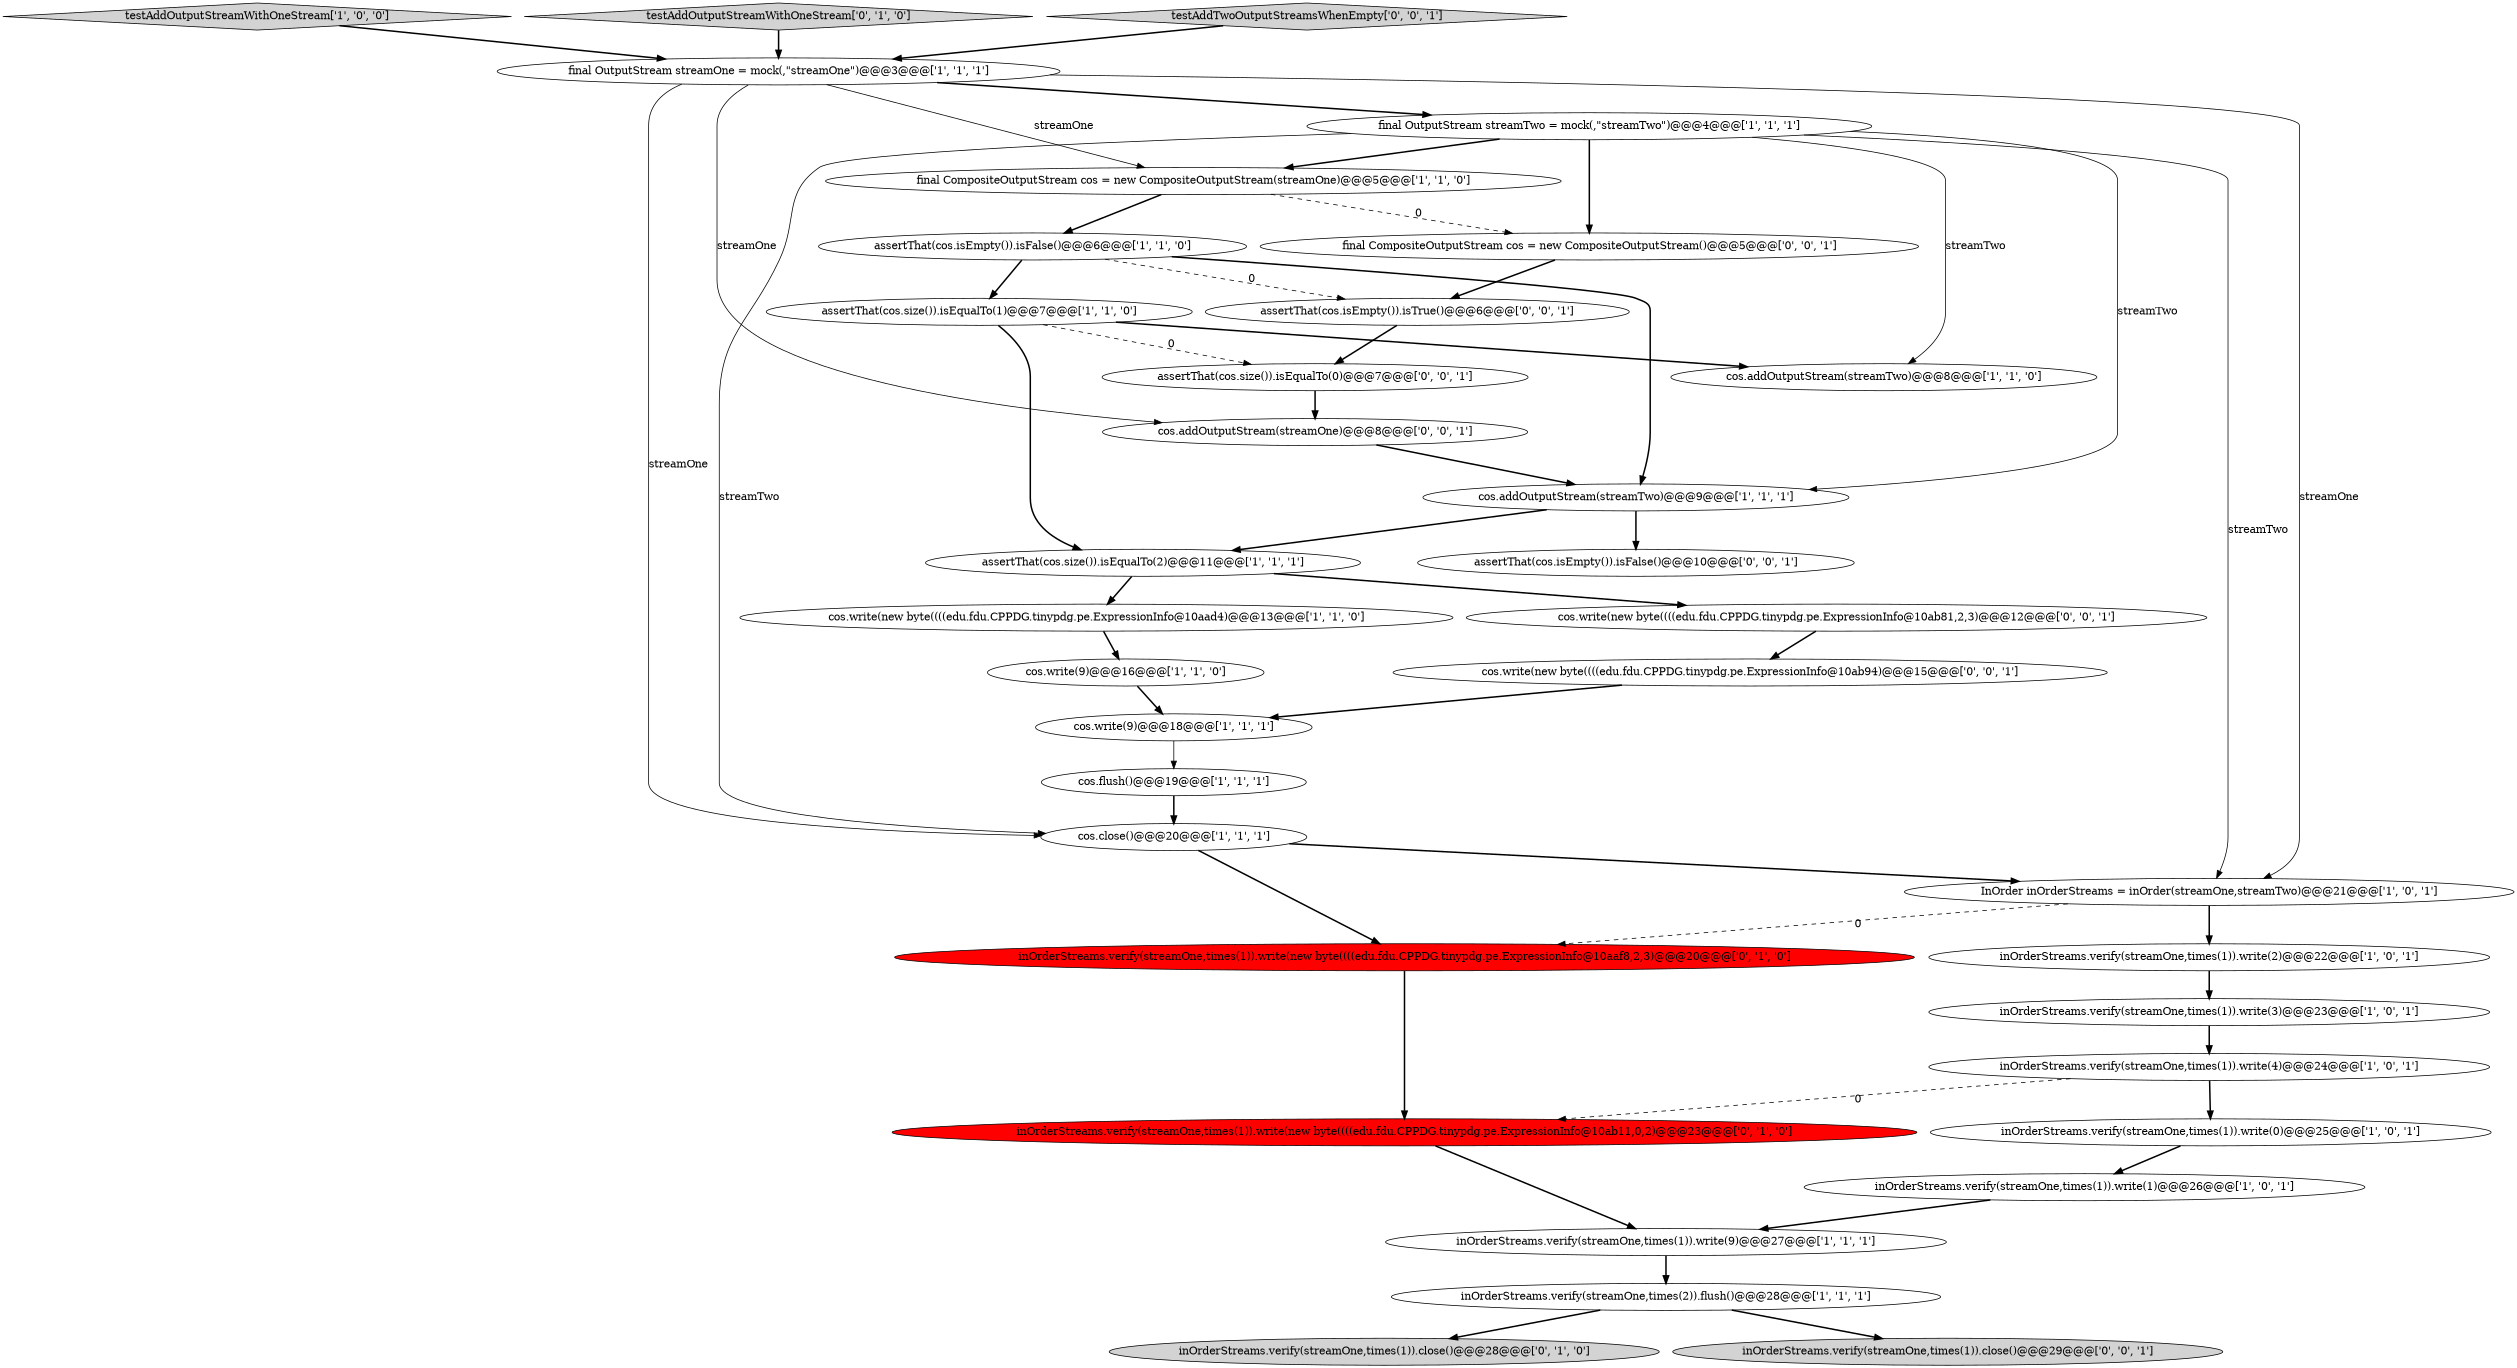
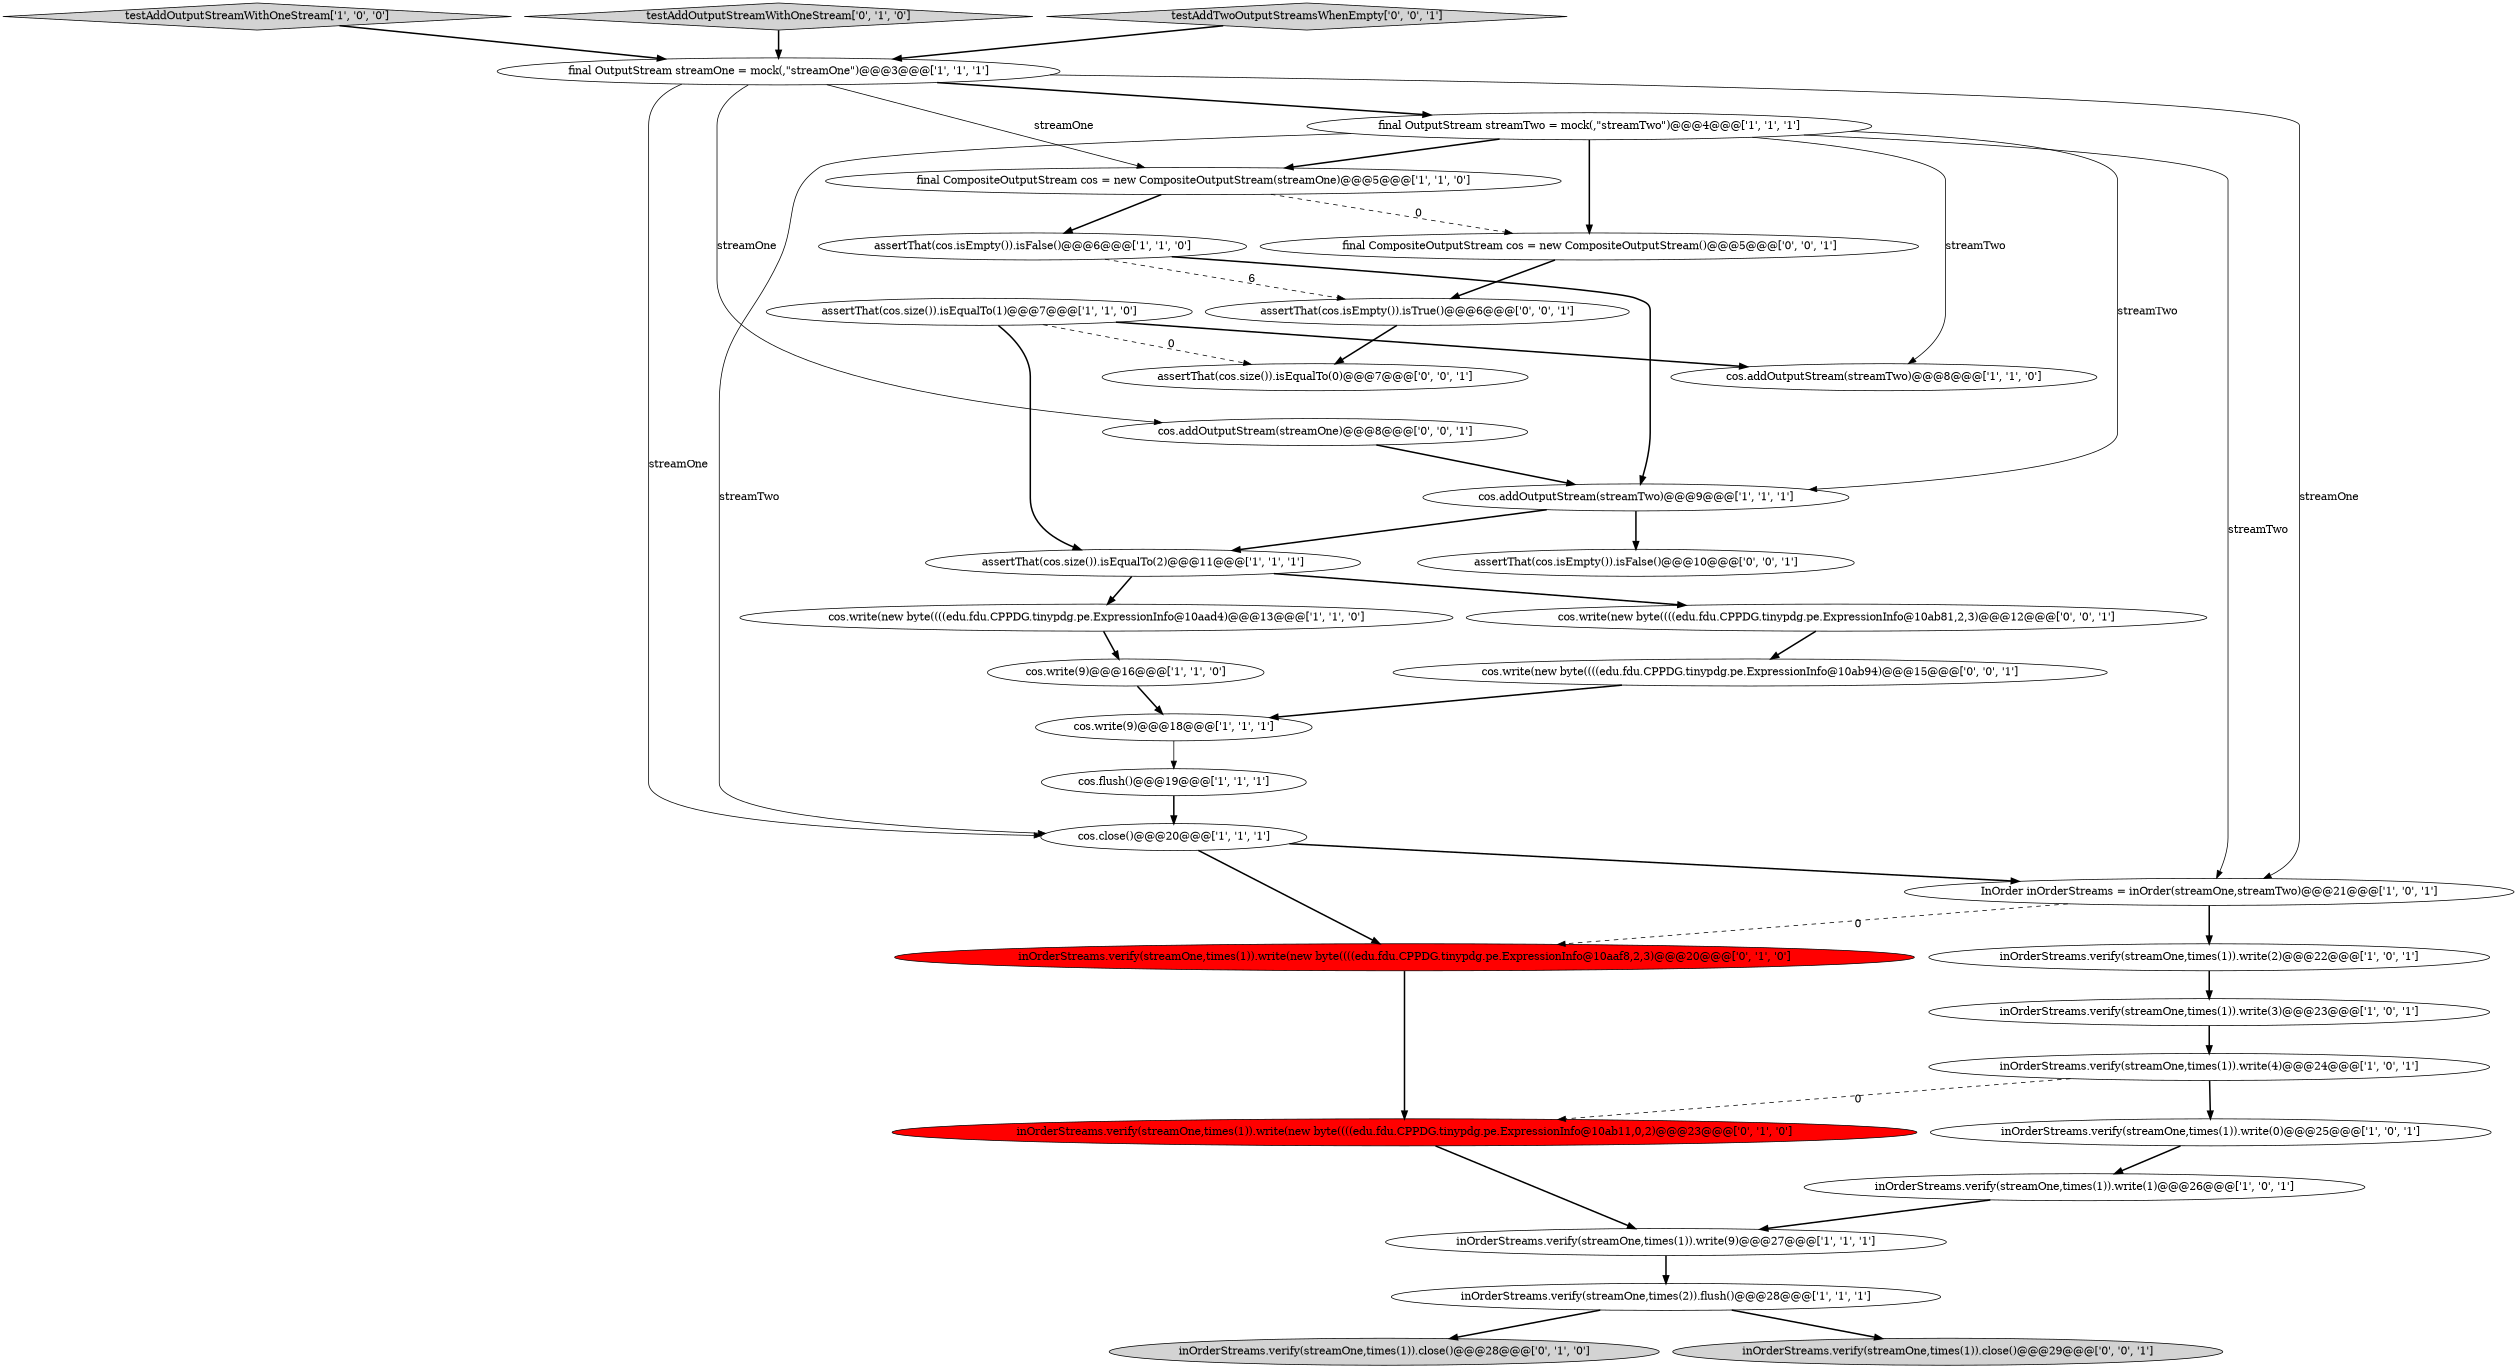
(1008, 276) -> none
(1252, 279) -> (1252, 279)
(1315, 401) -> none
